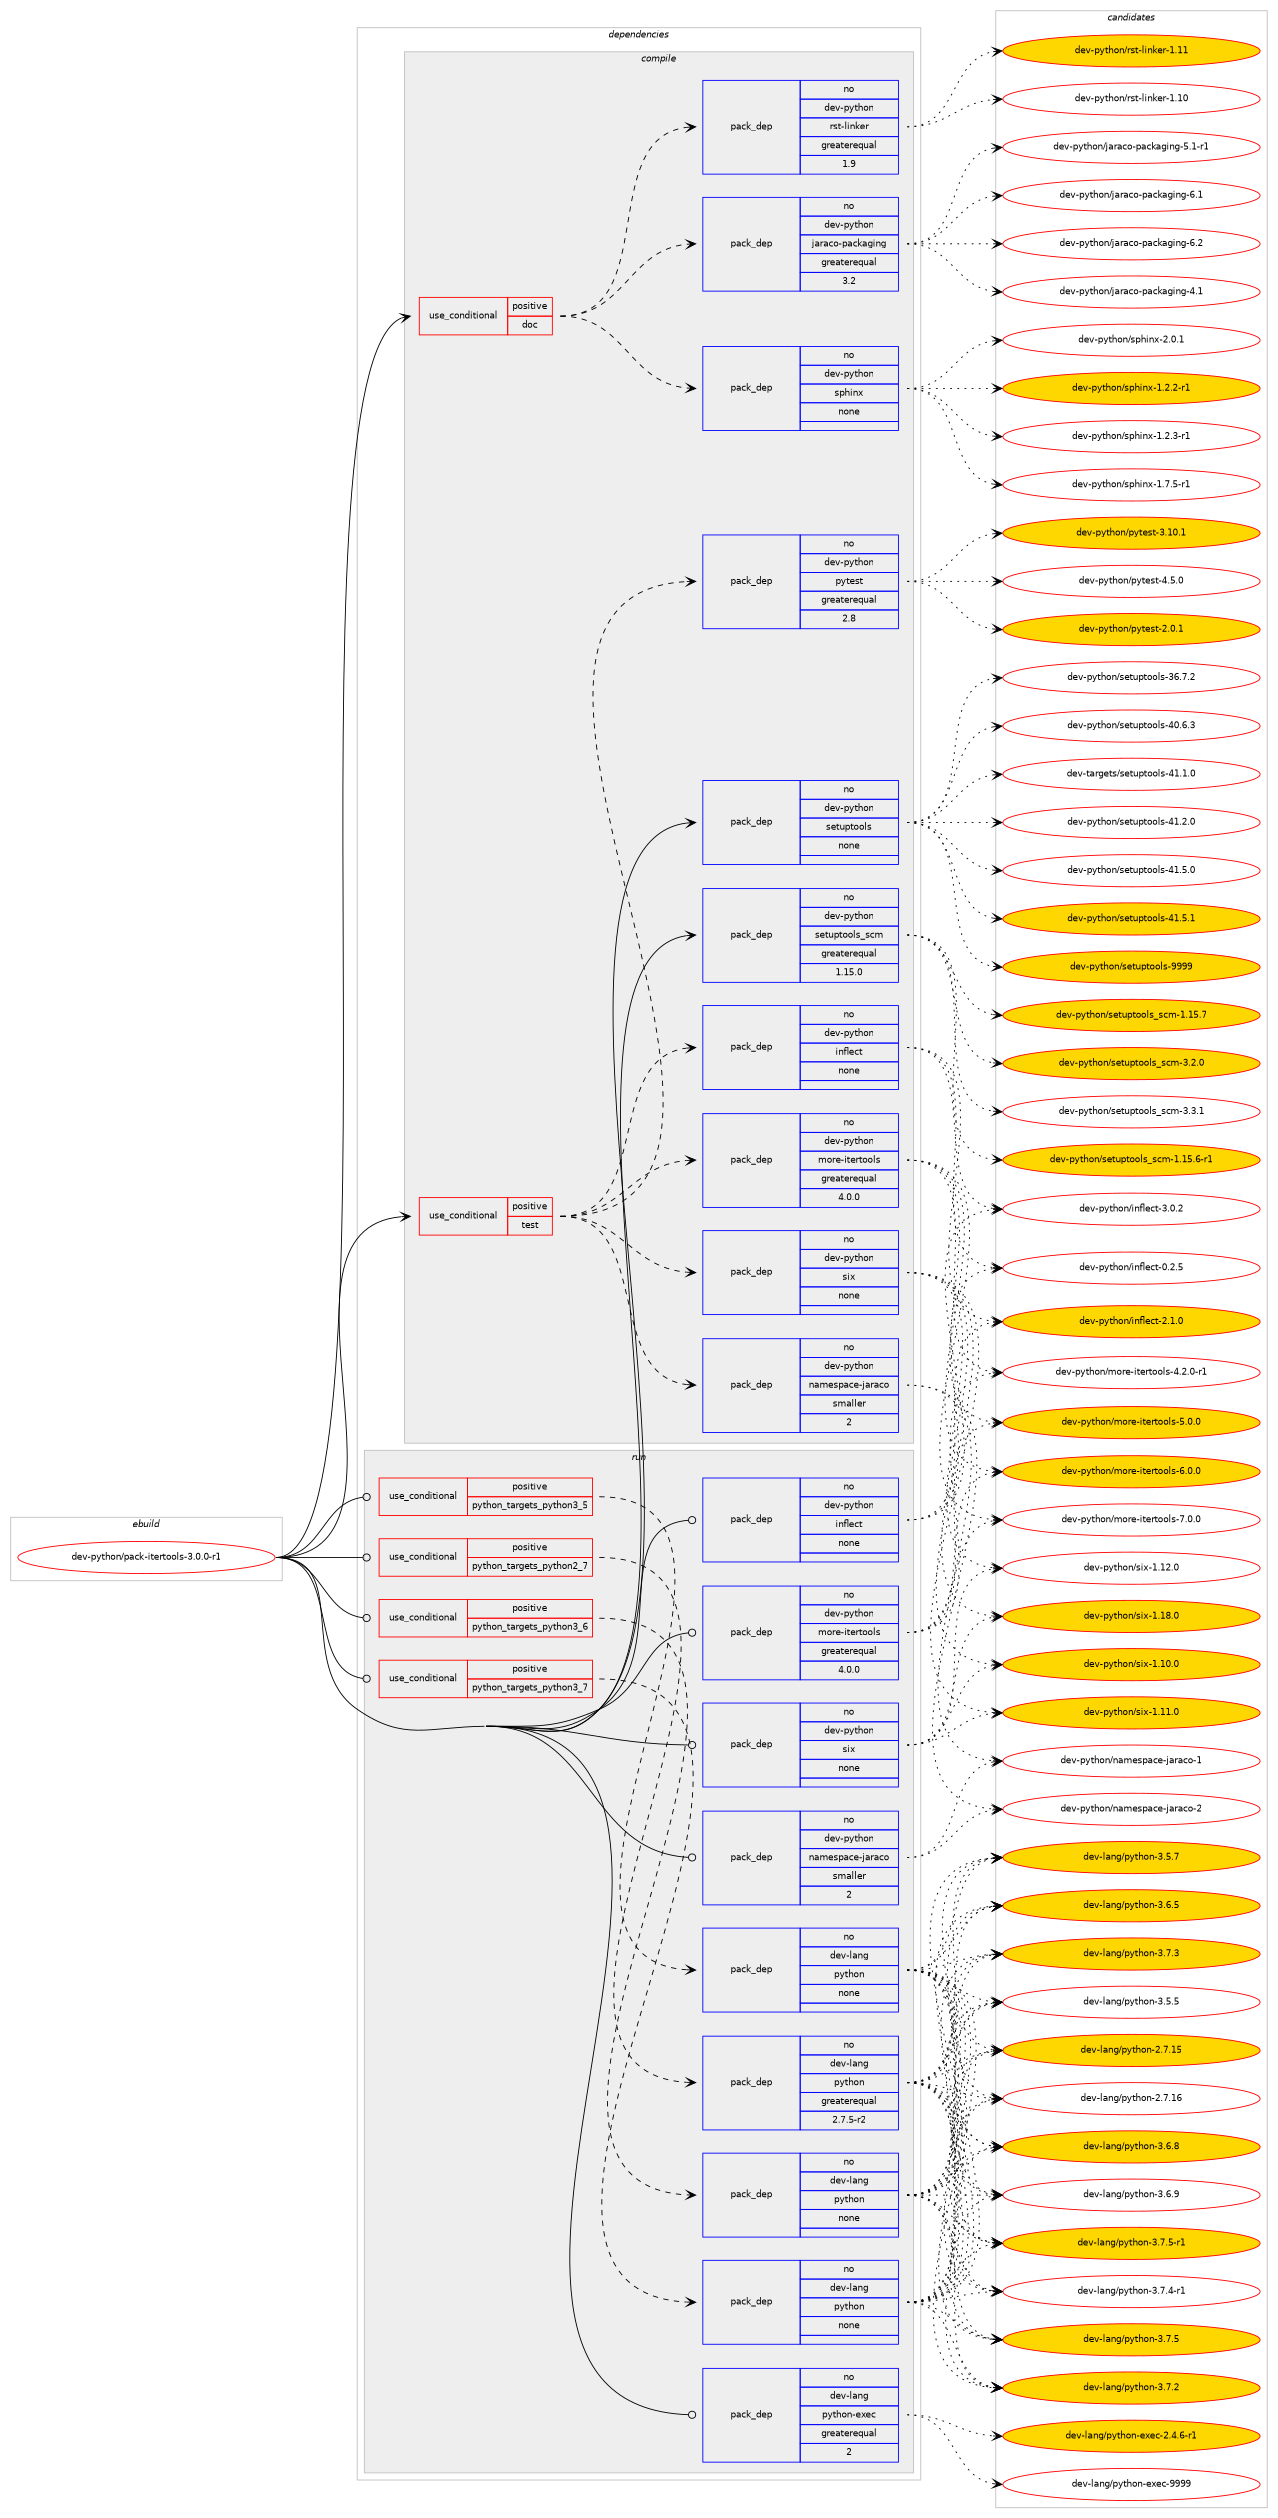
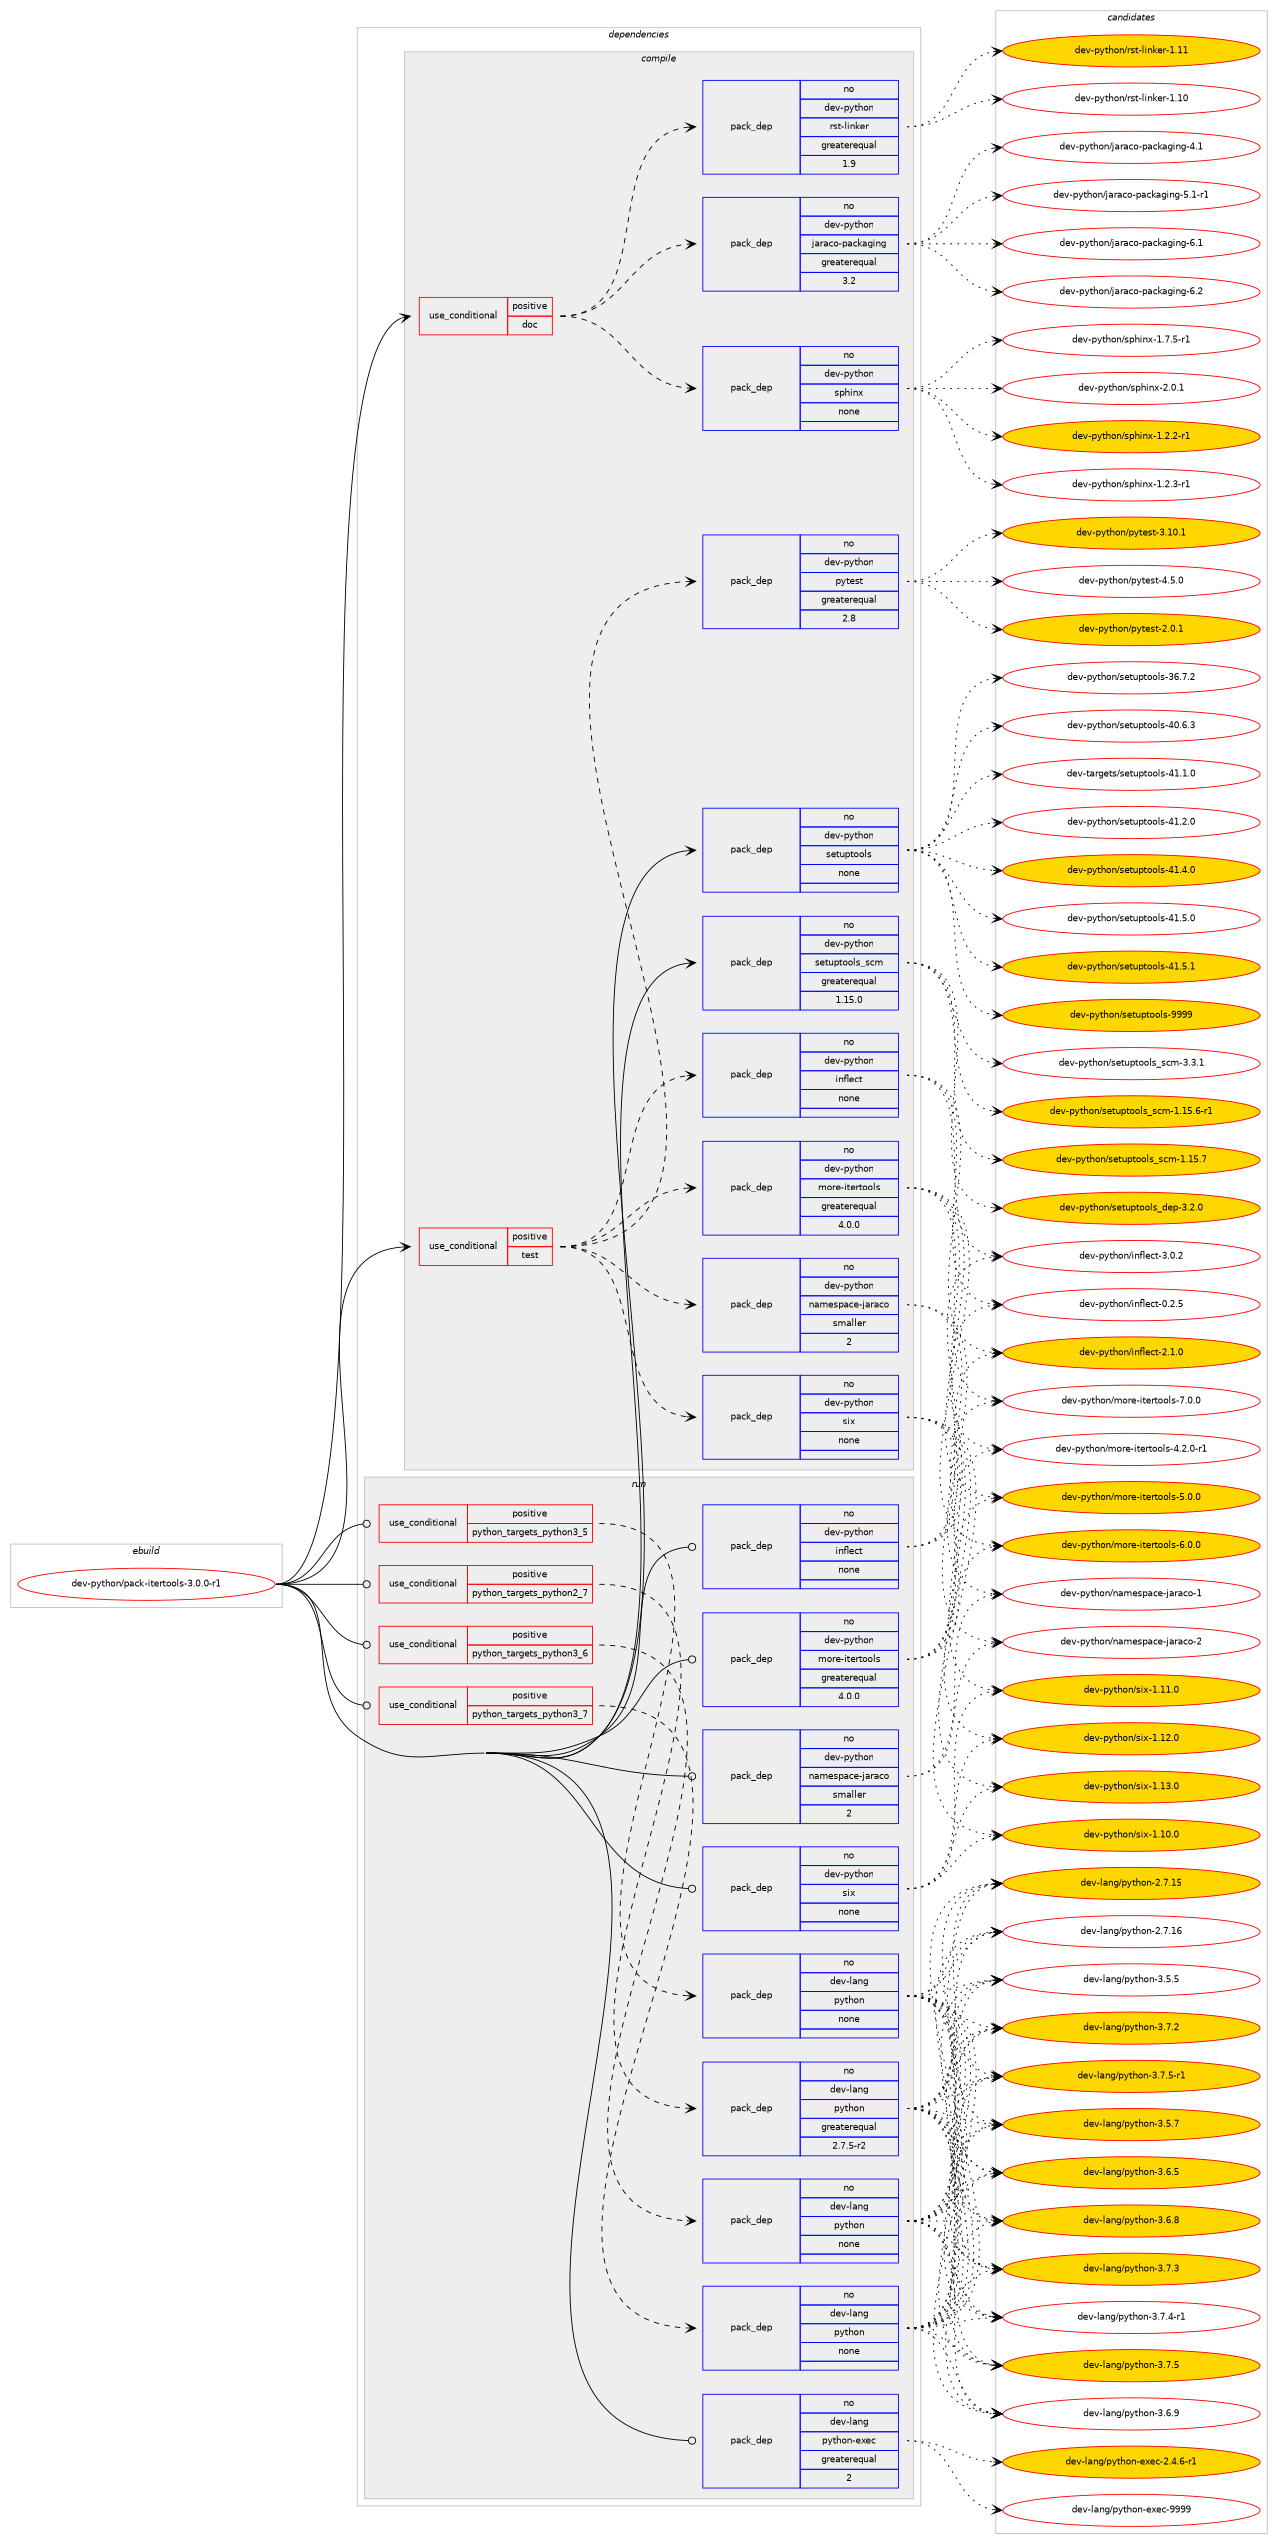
none -> (1132, 871)
(1132, 1064) -> (1132, 1208)
(1132, 1568) -> (1132, 1739)
(1132, 1616) -> (1132, 1787)
